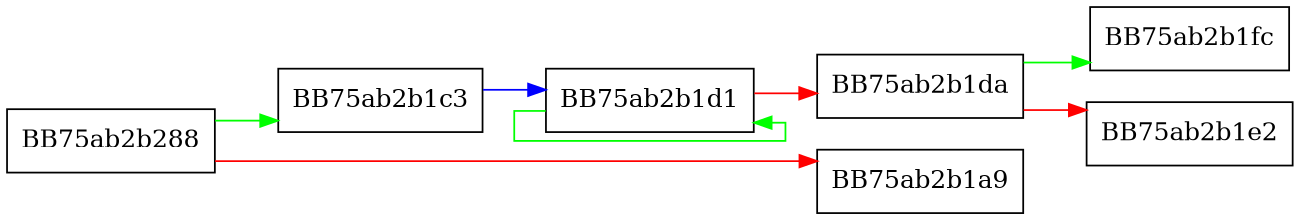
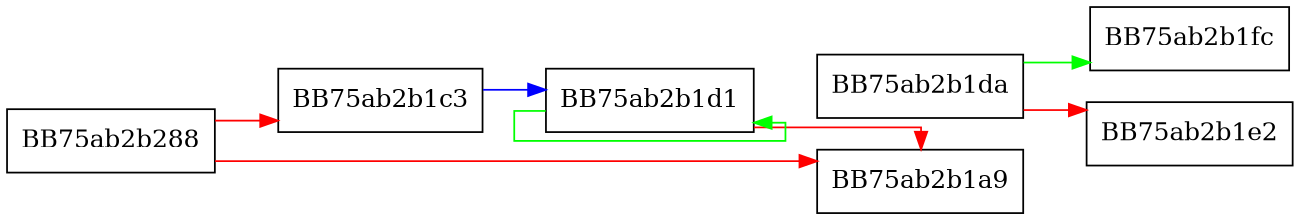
(777, 93) -> (840, 127)
(238, 121) -> (238, 121)
